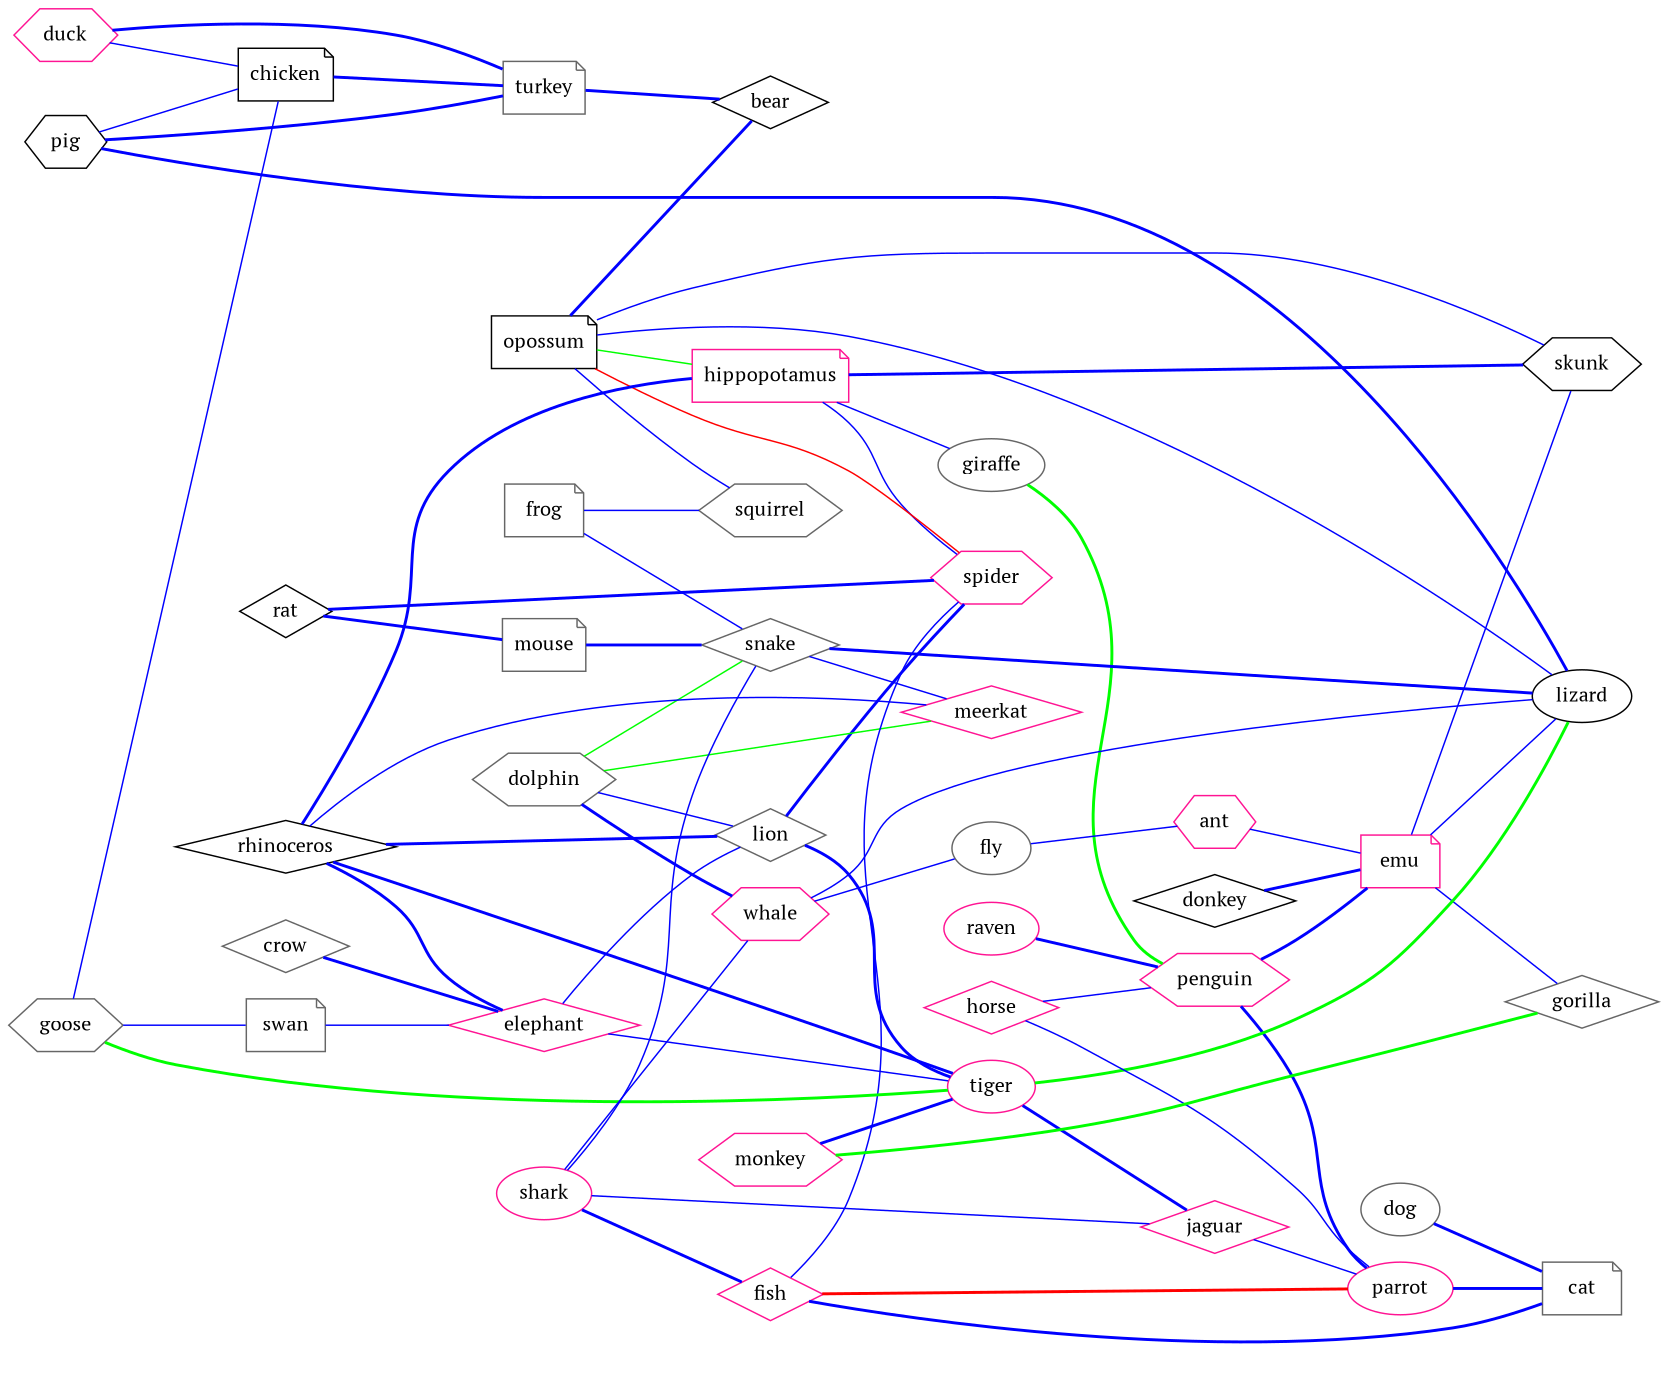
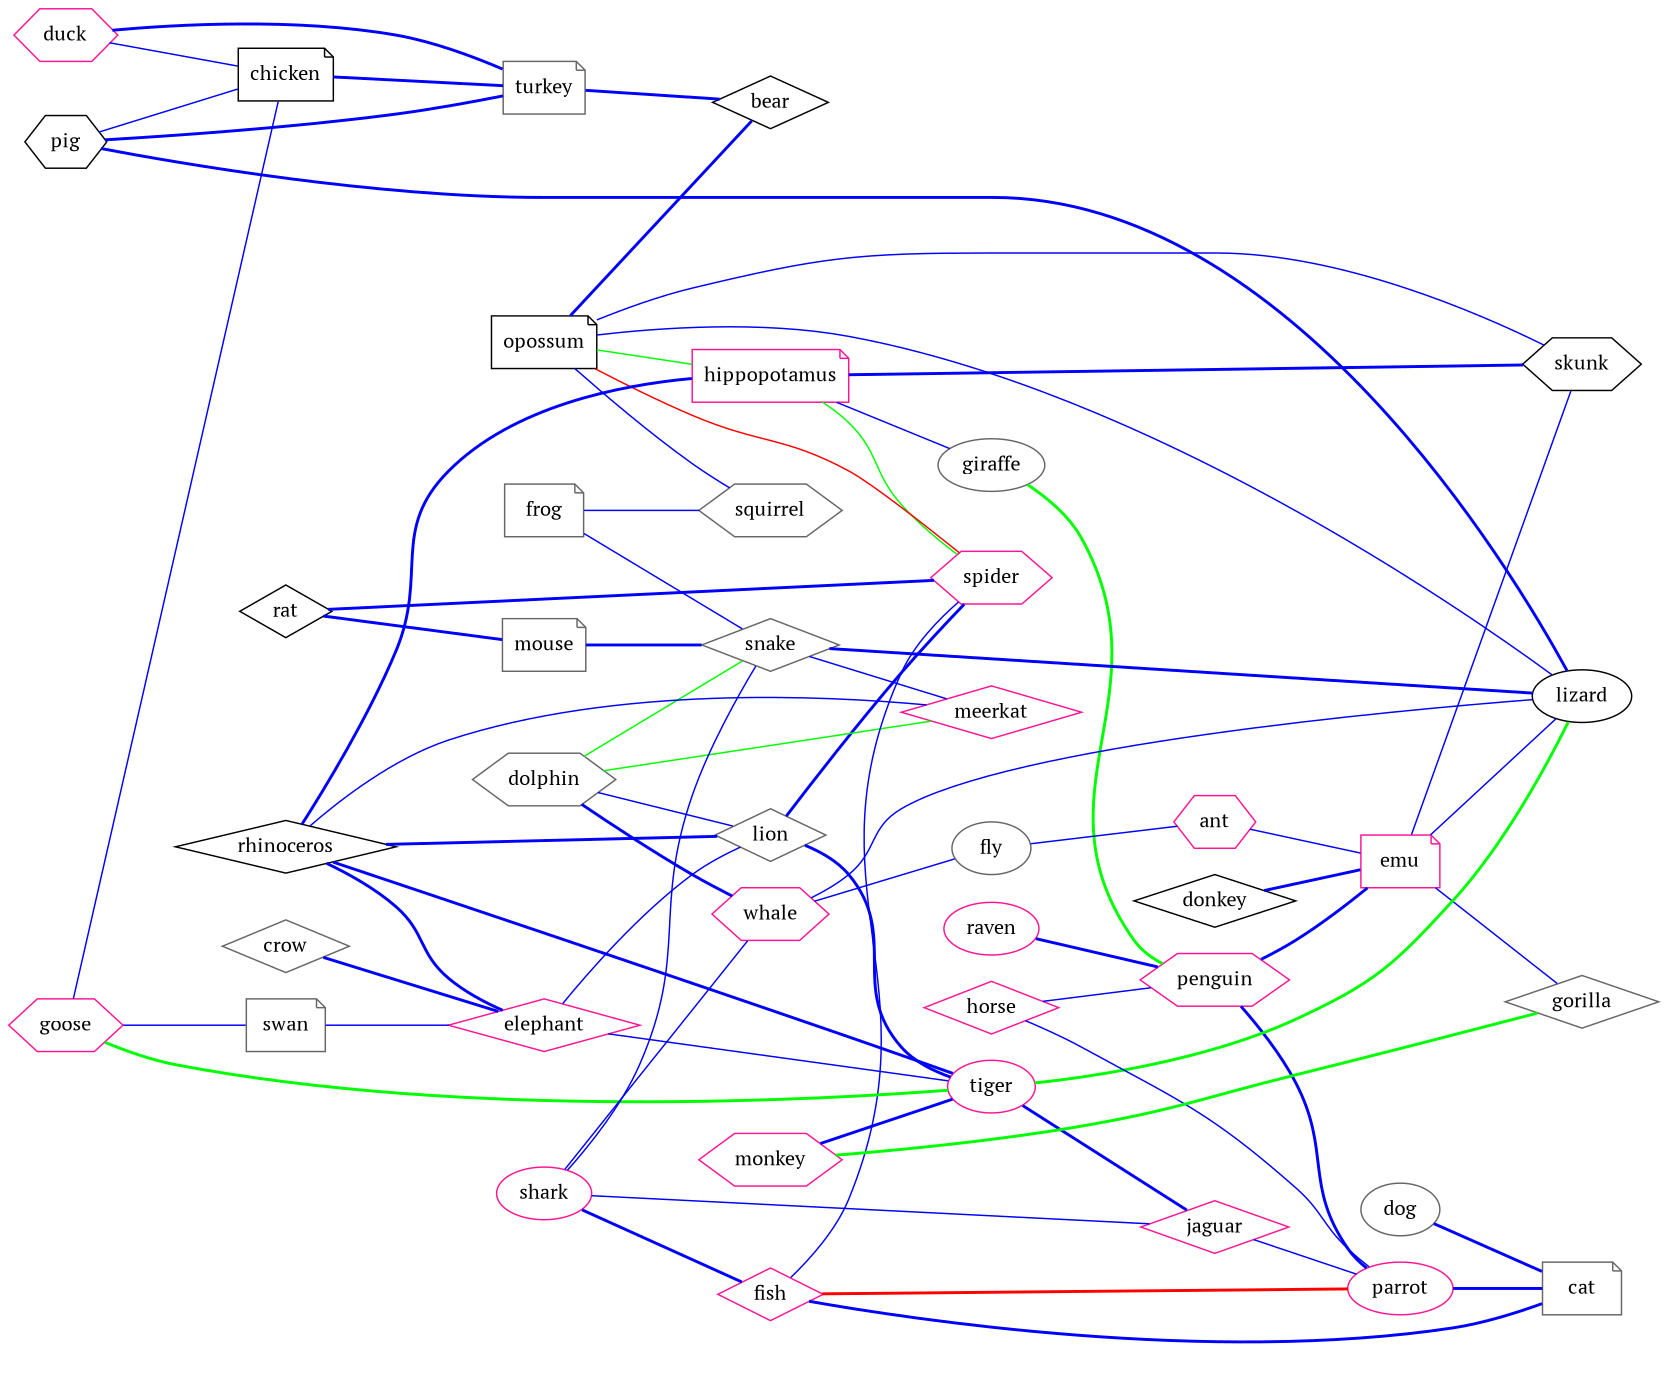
(885, 482) -> (885, 482)
(66, 1025) -> (66, 1025)
